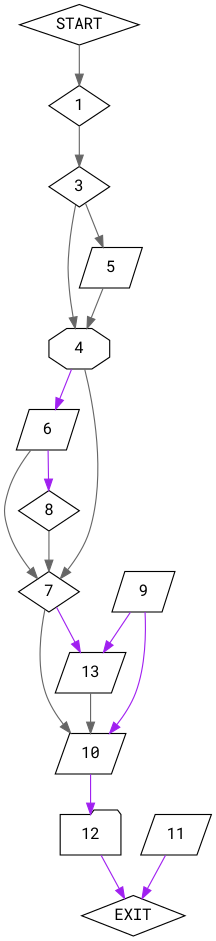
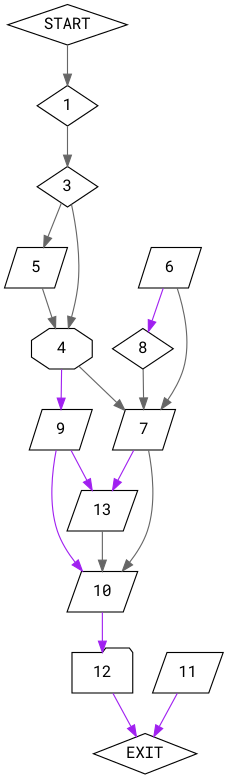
(66, 384) -> (61, 384)
(49, 592) -> (144, 430)
